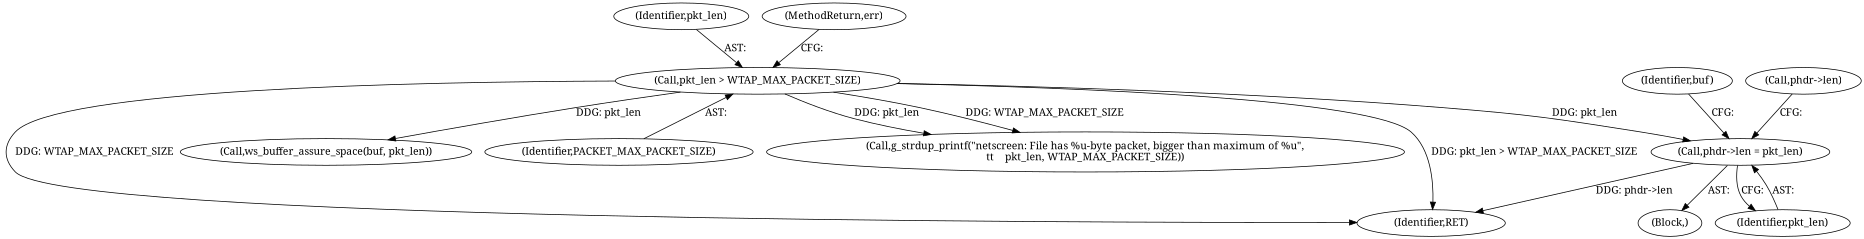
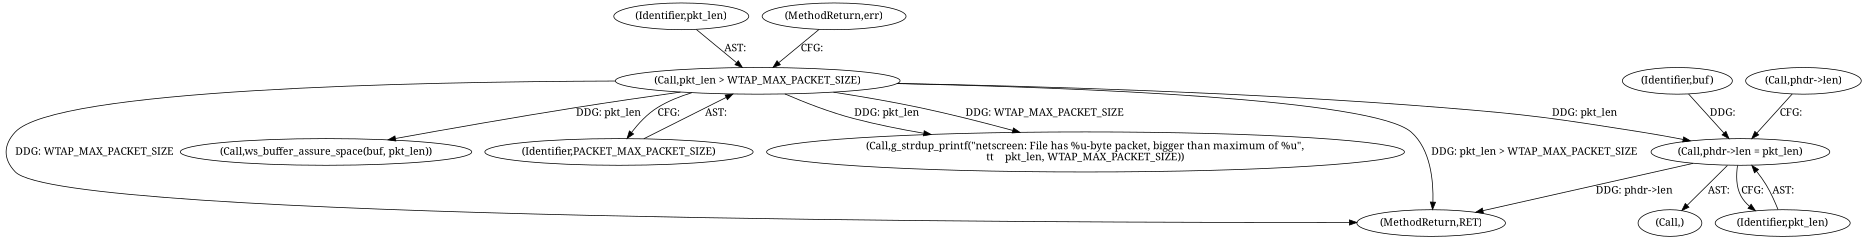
none -> (658, 107)
(1724, 113) -> (1724, 113)
(1431, 223) -> (1431, 223)
(1670, 223) -> (1670, 223)
